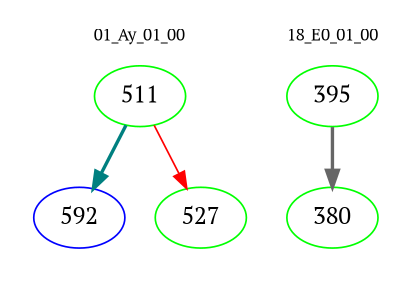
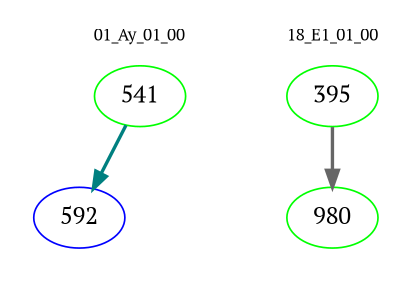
(333, 36) -> (333, 36)
(140, 96) -> (140, 96)
(201, 218) -> none
(332, 218) -> (332, 218)
